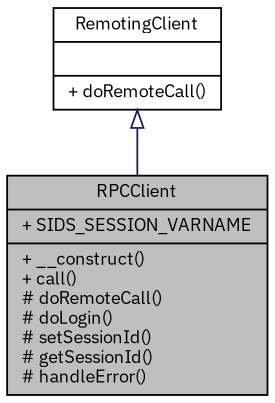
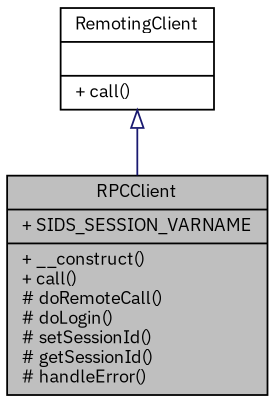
(137, 92) -> (103, 92)
